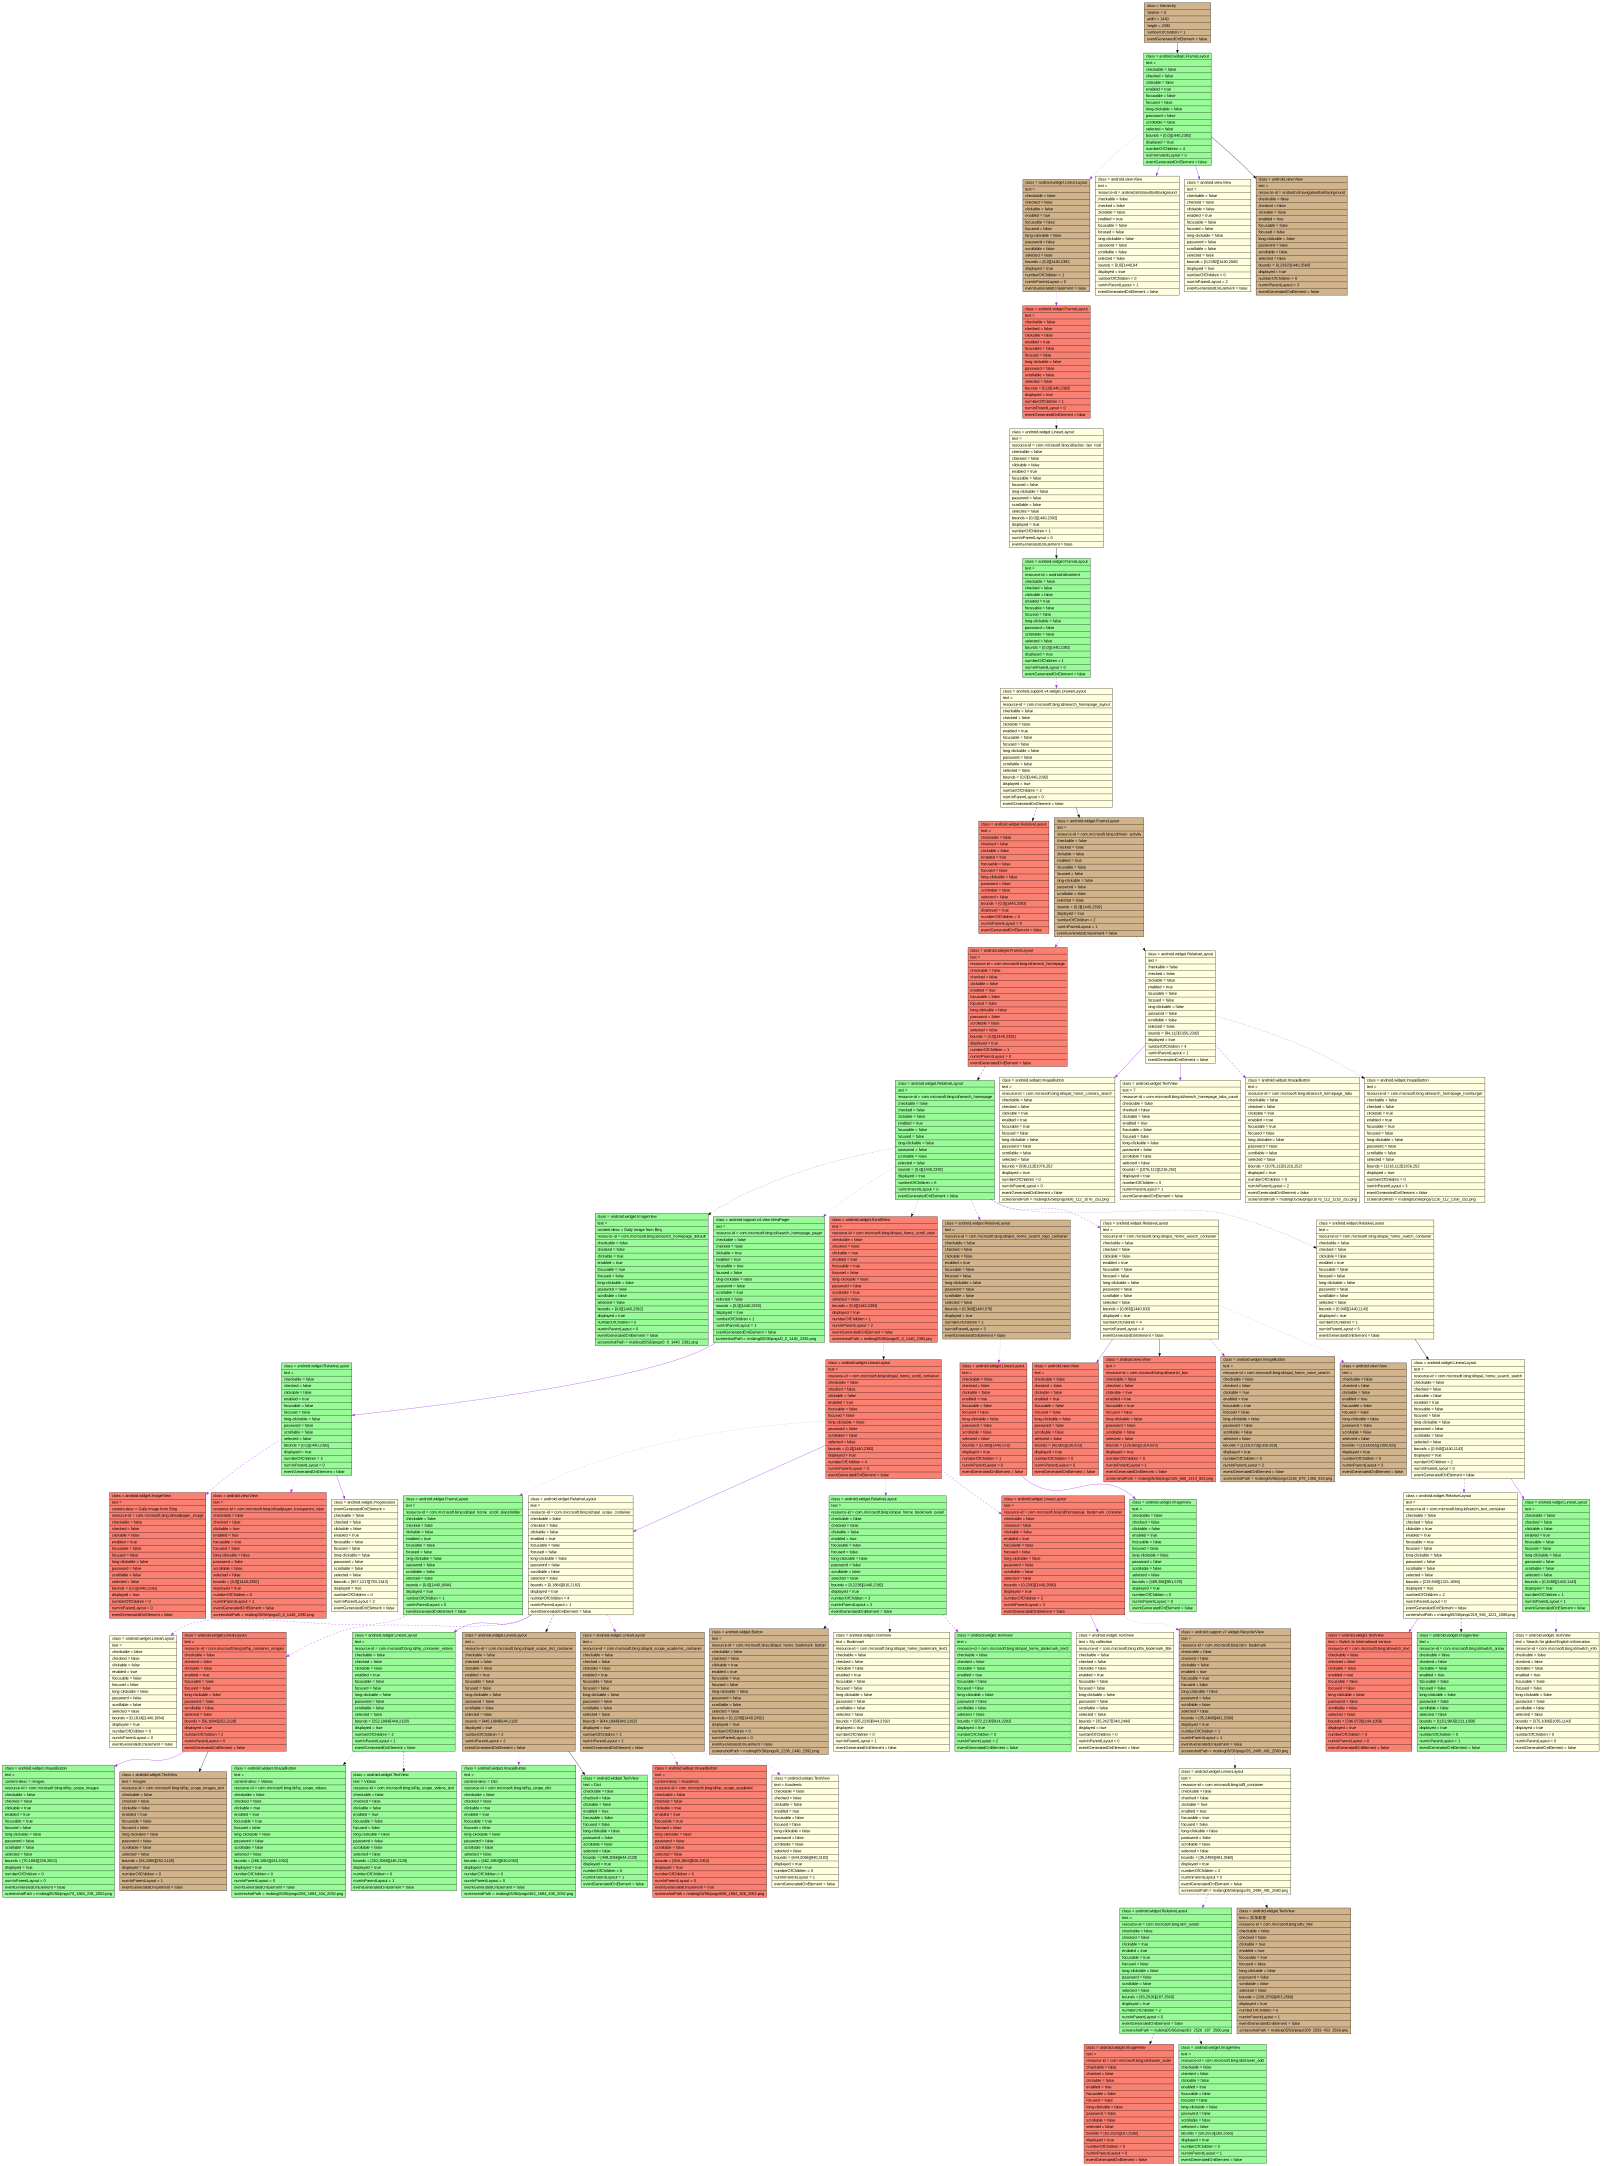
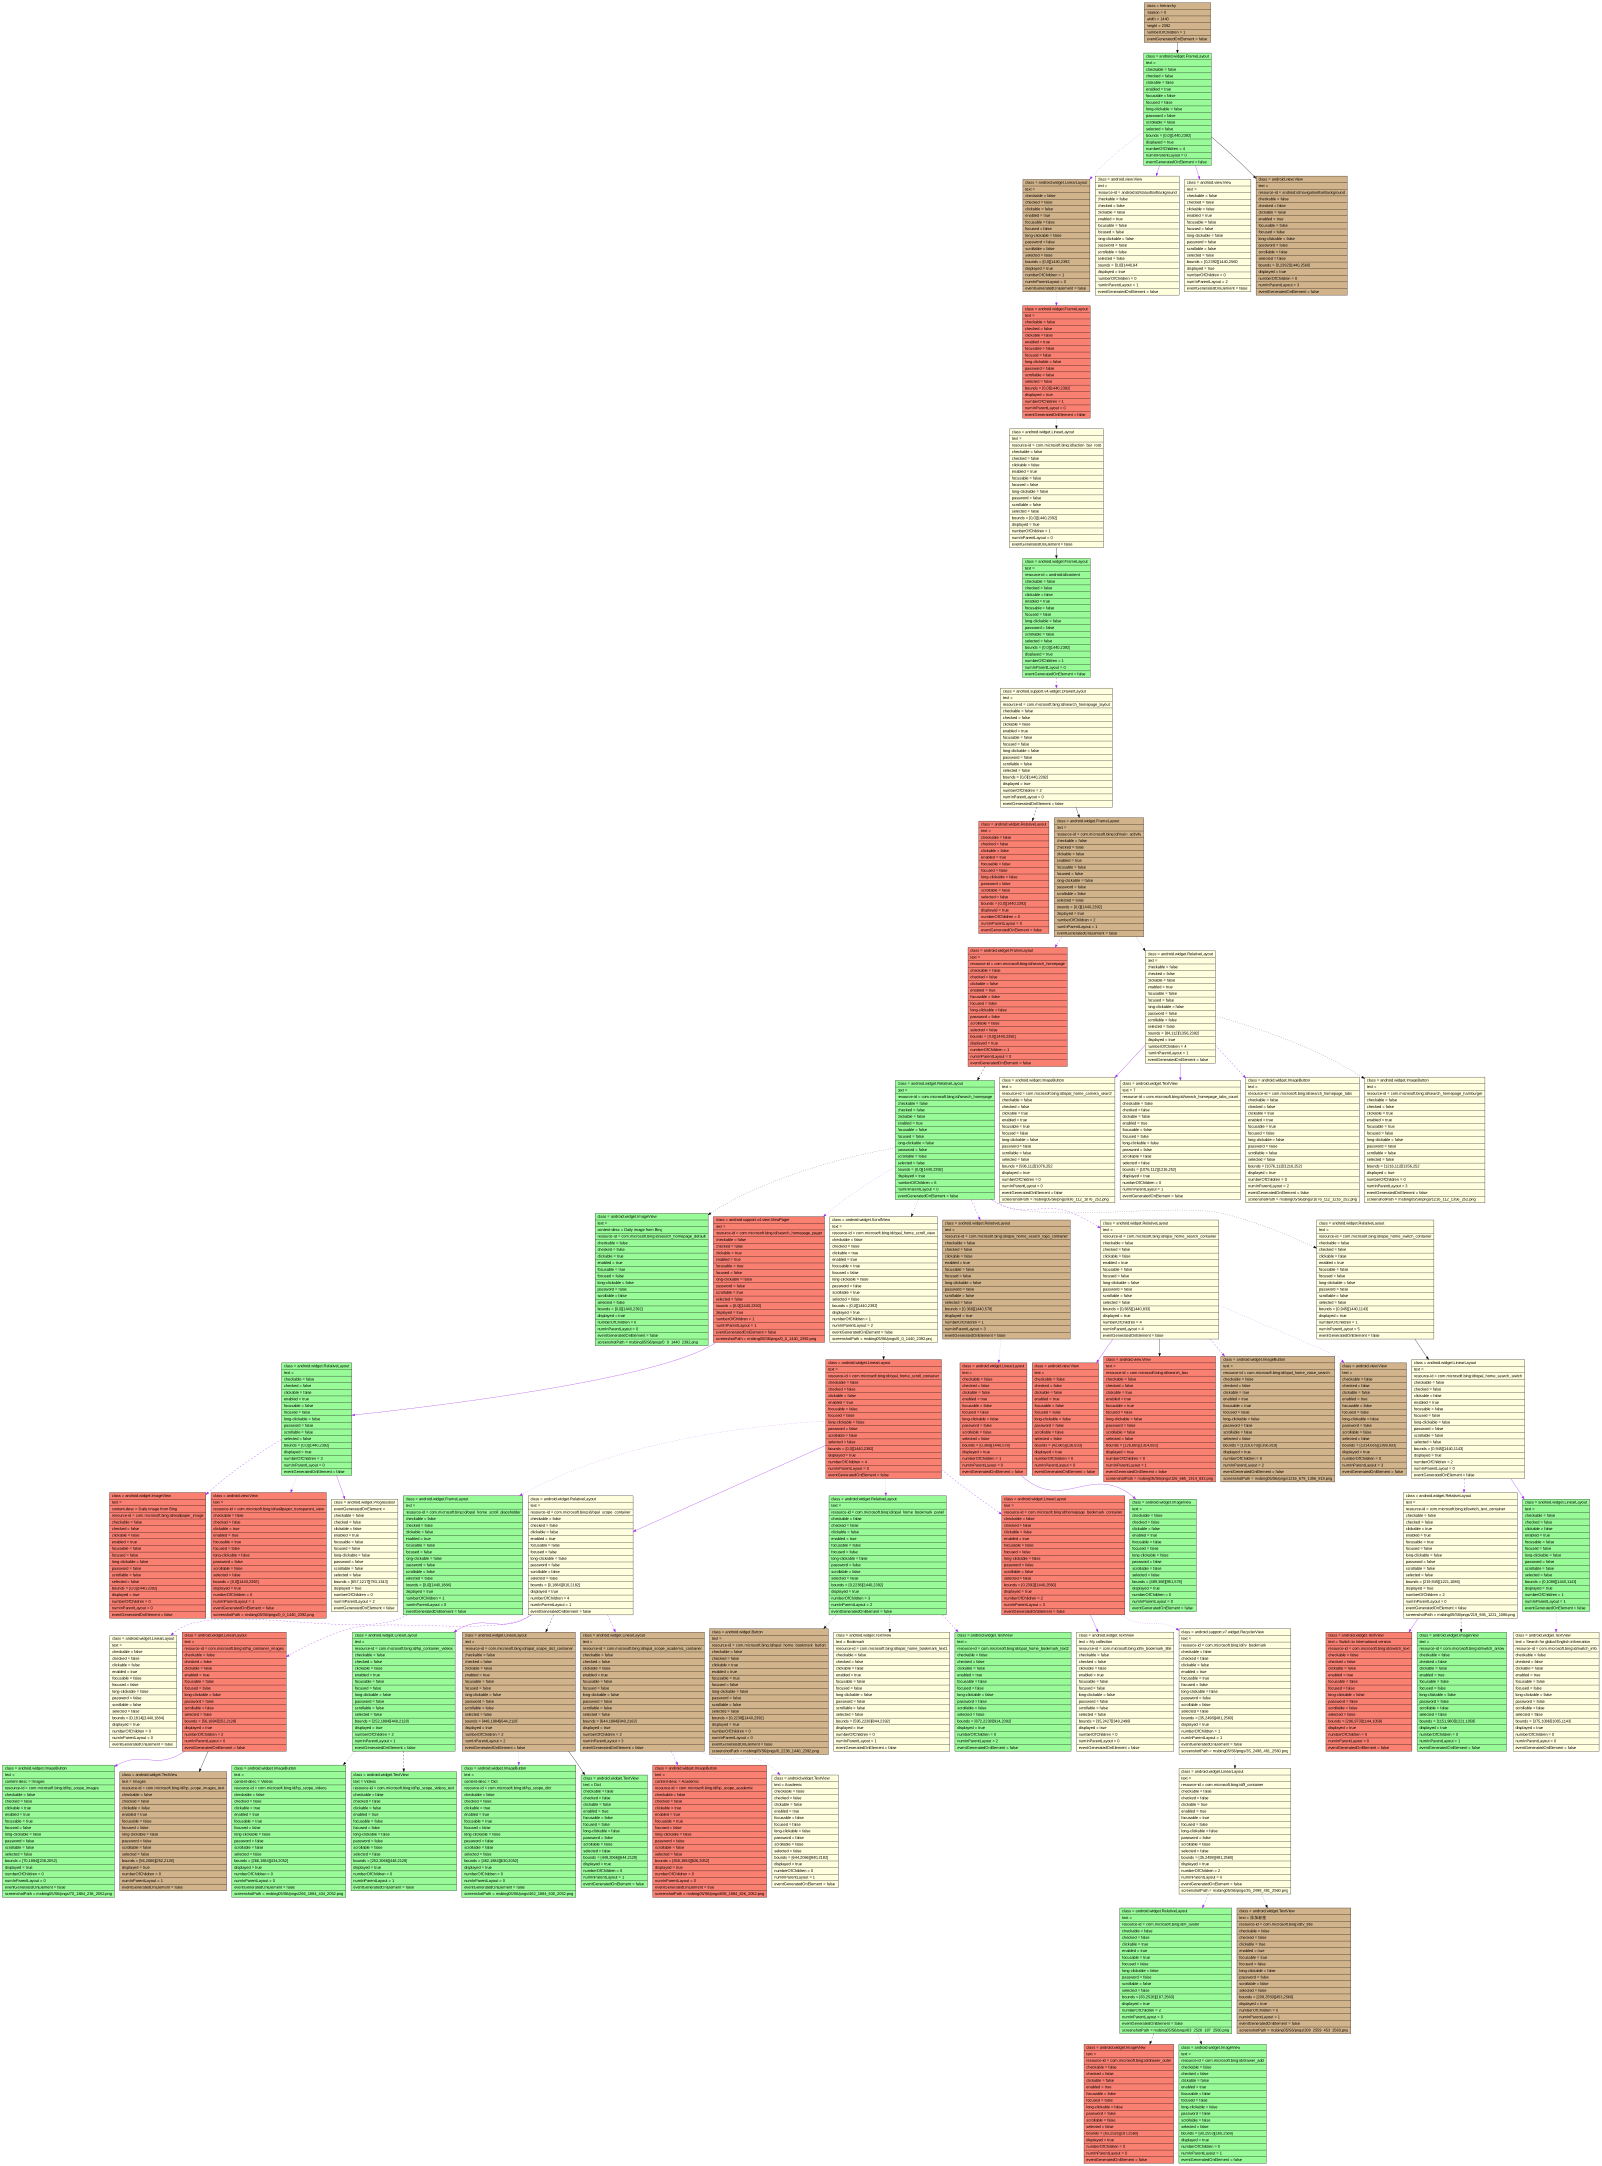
(769, 1280) -> (769, 1280)
(884, 1280) -> (884, 1280)
(1235, 1692) -> (1235, 1692)
